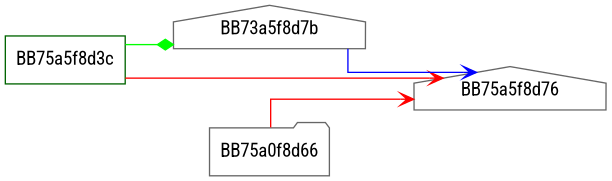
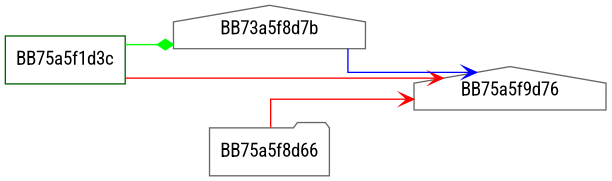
(65, 60) -> (65, 60)
(510, 91) -> (510, 91)
(269, 152) -> (269, 152)
